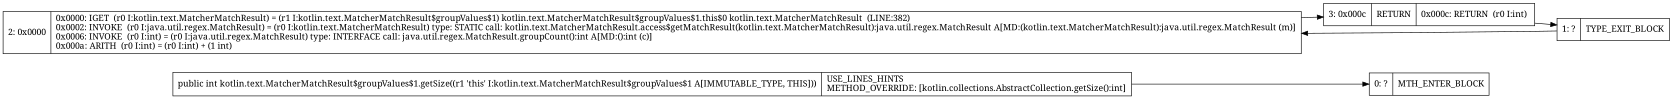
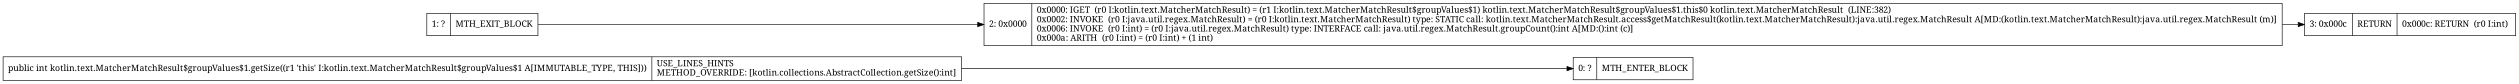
(1543, 24) -> none
(1625, 29) -> (494, 24)
